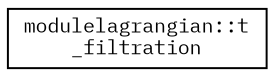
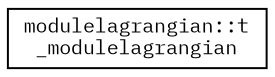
(137, 39) -> (137, 39)
